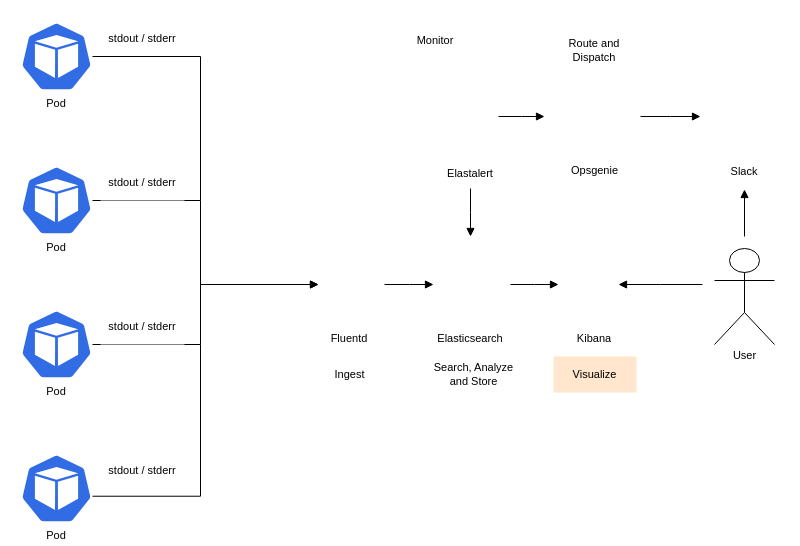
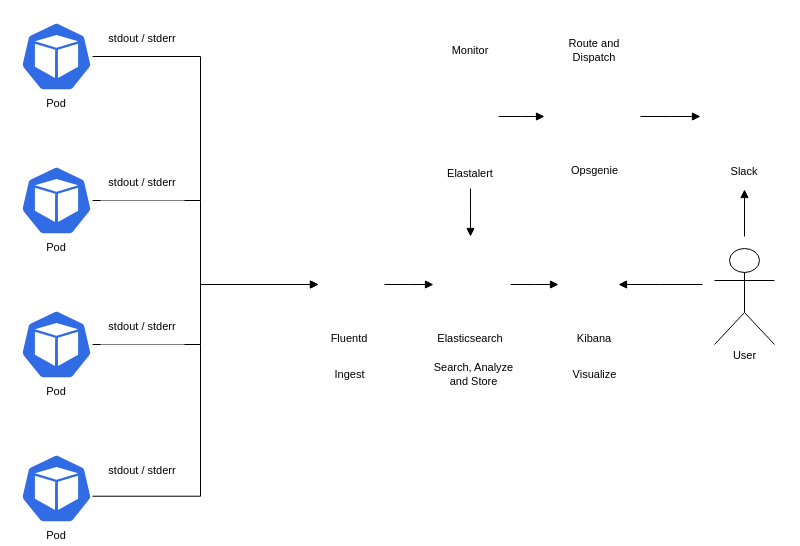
(436, 41) -> (471, 51)
(595, 375) -> (595, 375)
